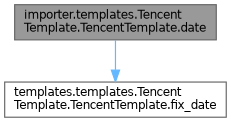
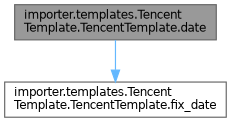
(115, 100) -> (115, 100)
